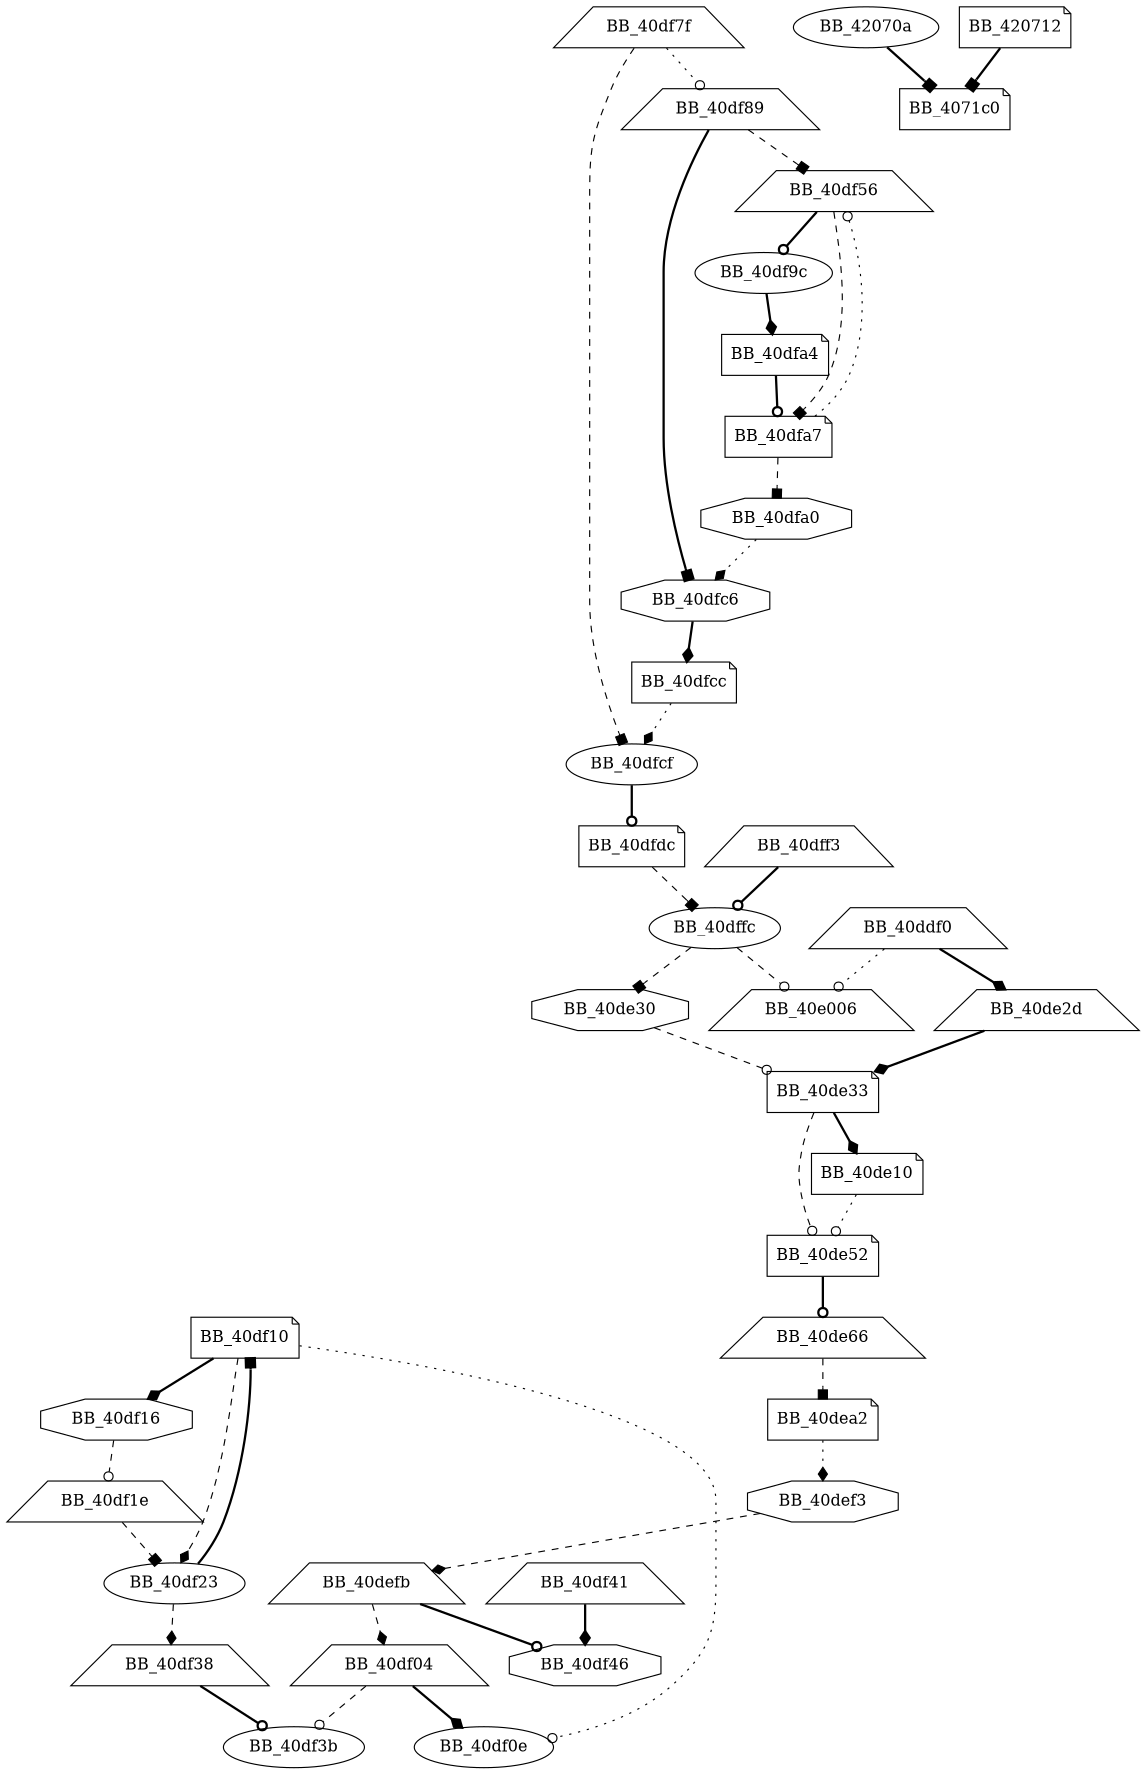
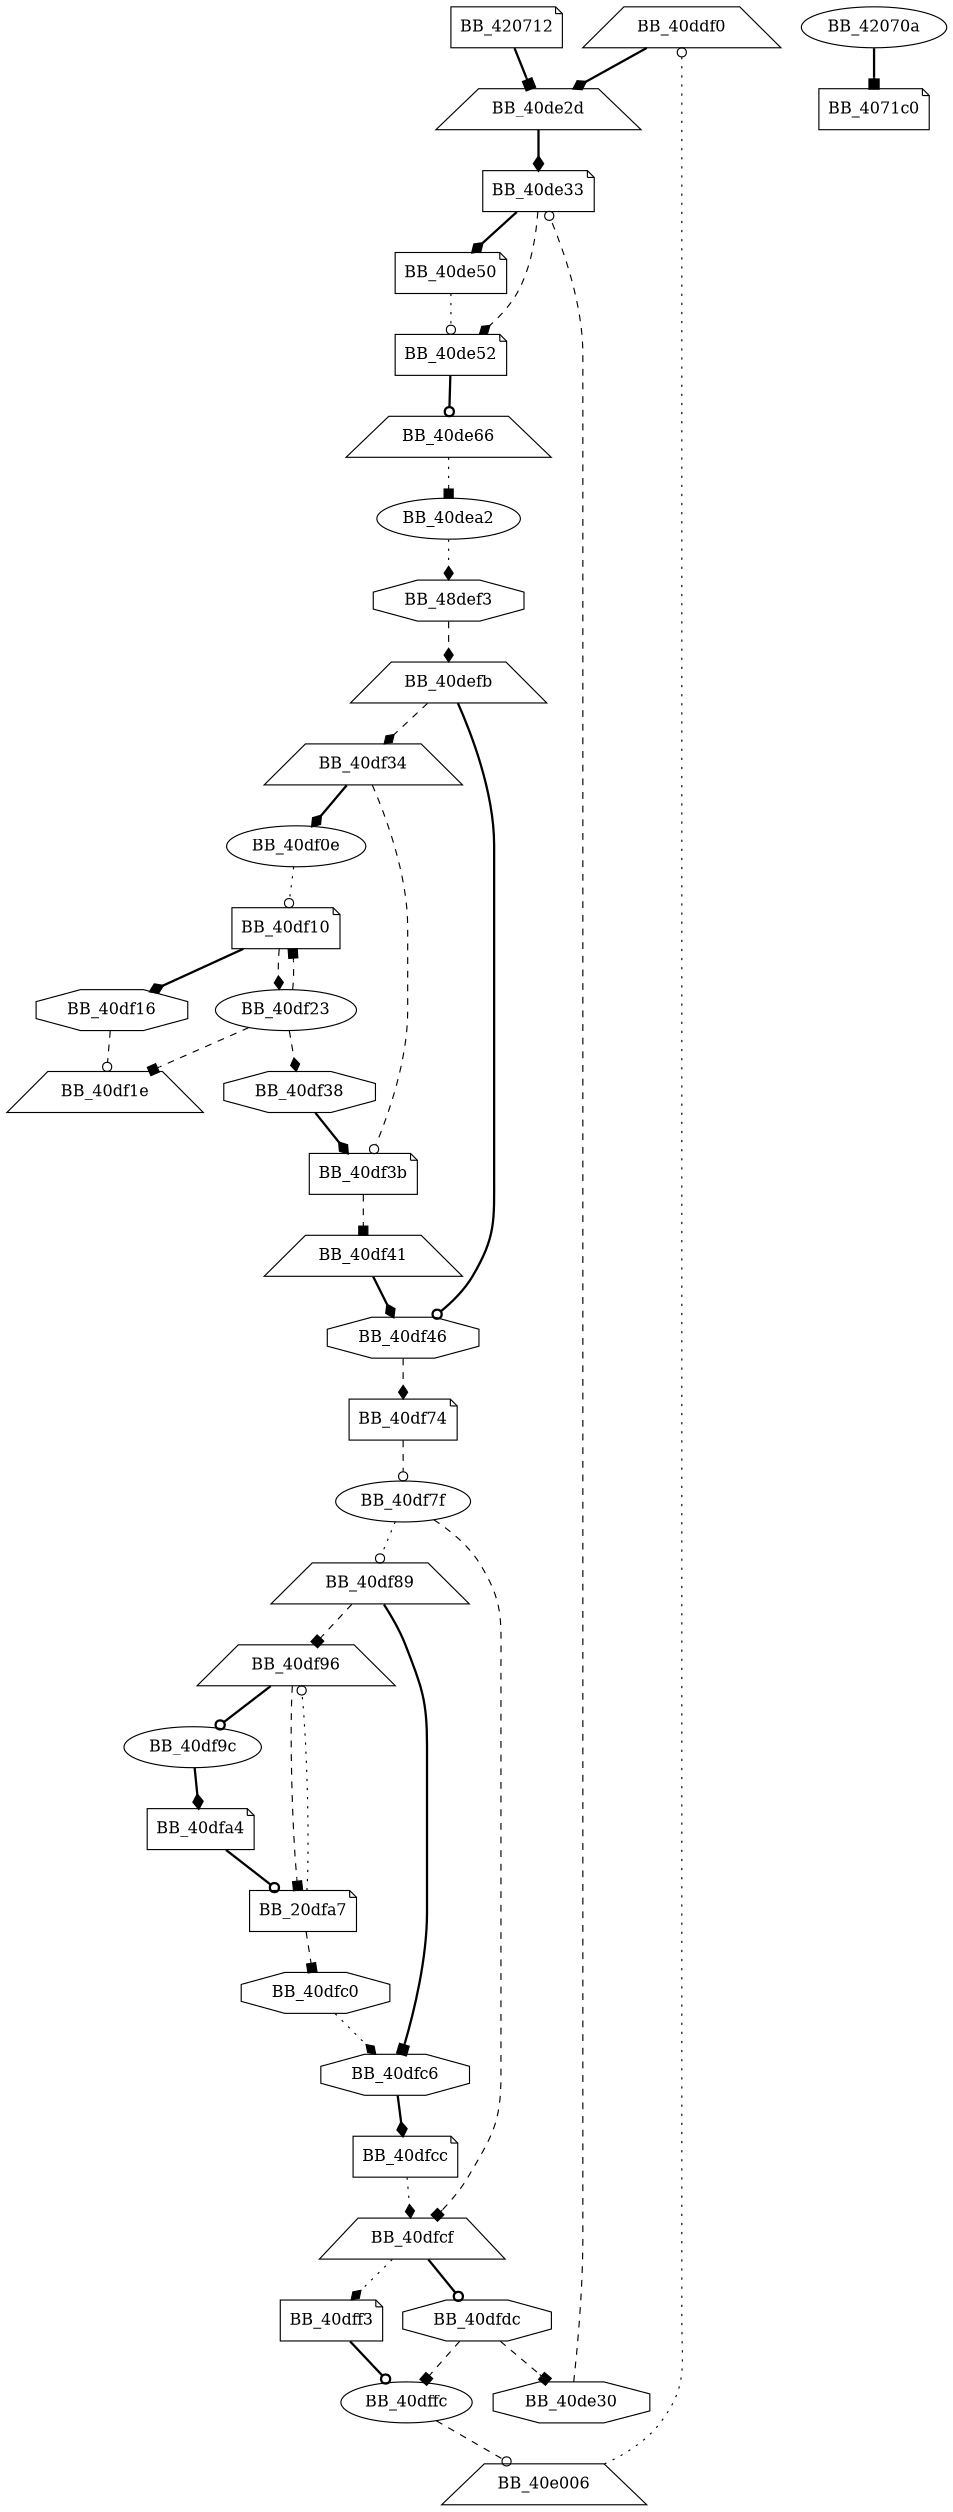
(649, 27) -> (403, 1502)
(988, 64) -> (520, 63)
(834, 191) -> (296, 1665)
(779, 437) -> (303, 1911)
(776, 519) -> (316, 1993)
(632, 764) -> (412, 2239)
(632, 846) -> (477, 2321)
(799, 846) -> (331, 2321)
(668, 965) -> (520, 2358)
(863, 966) -> (682, 1278)
(799, 1169) -> (526, 274)
(867, 1174) -> (451, 273)
none -> (363, 1209)
(823, 1373) -> (449, 472)
none -> (403, 1420)
(823, 1420) -> (449, 519)
(677, 1449) -> (292, 883)
(239, 1471) -> (294, 975)
(823, 1502) -> (449, 601)
(136, 1539) -> (204, 1047)
(170, 1665) -> (300, 1092)
(389, 1665) -> (363, 764)
(229, 1704) -> (327, 1128)
(294, 1747) -> (363, 1174)
none -> (377, 2275)
